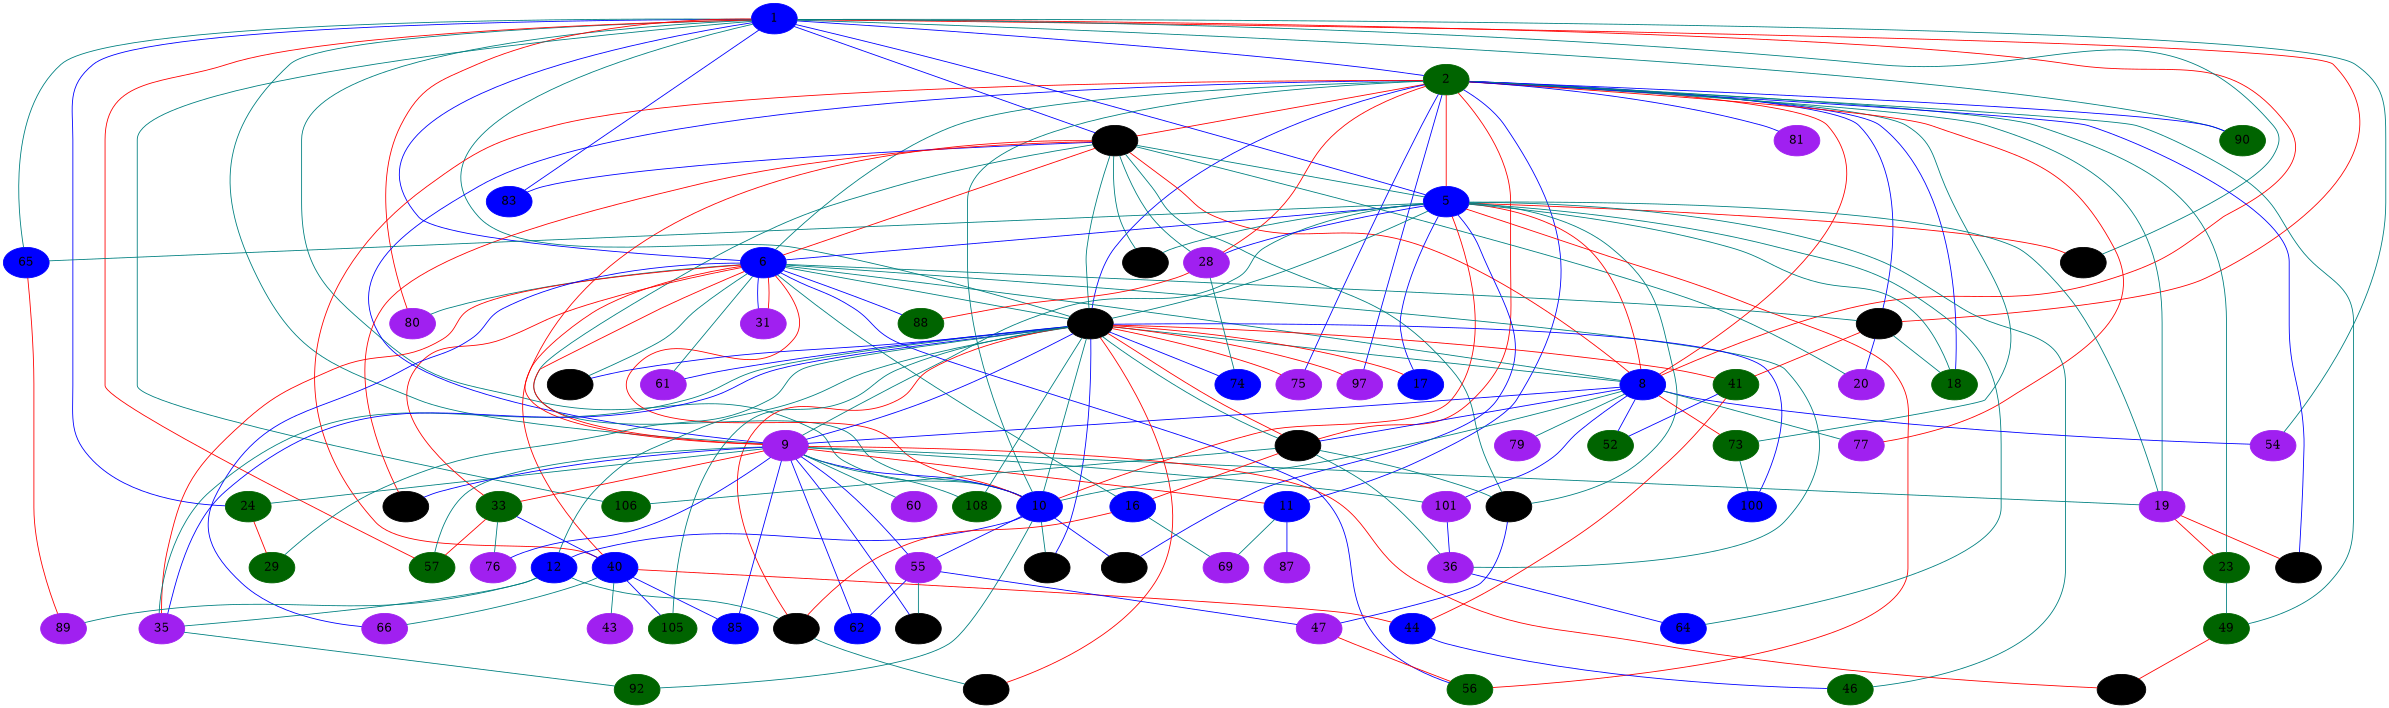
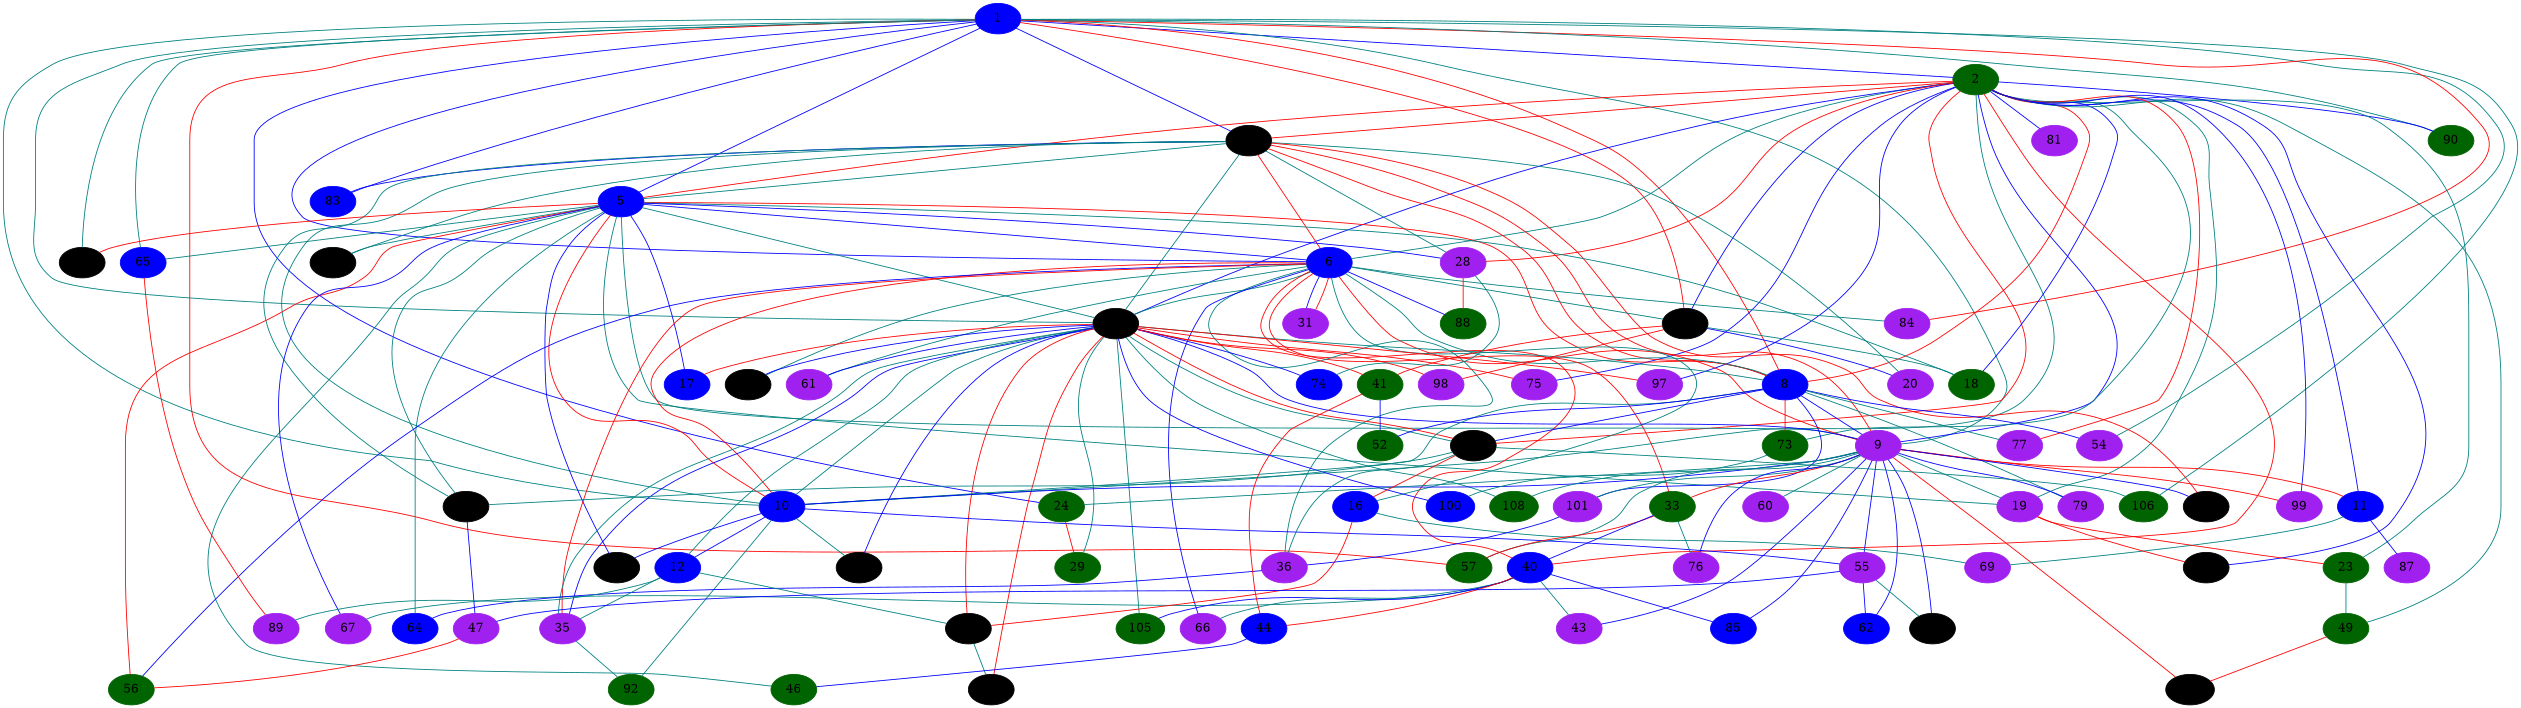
(413, 324) -> (1907, 324)
none -> (1441, 385)
none -> (1965, 470)
none -> (2299, 507)
none -> (1749, 567)
none -> (348, 629)
